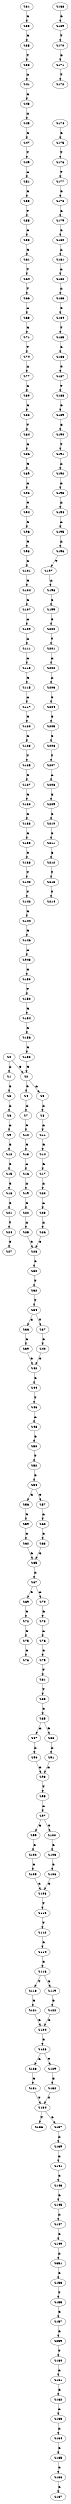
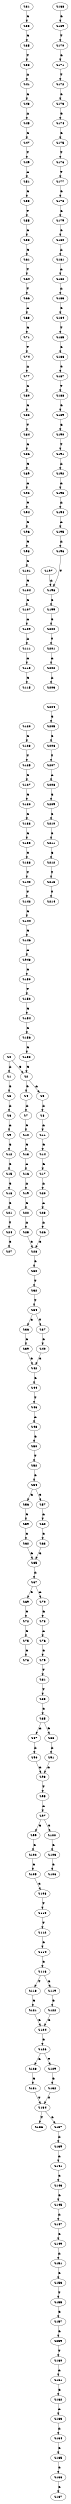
none -> (60, 104)
(55, 560) -> (59, 570)
(51, 696) -> none
(27, 707) -> none
(48, 1883) -> none
(58, 2263) -> (58, 2263)
